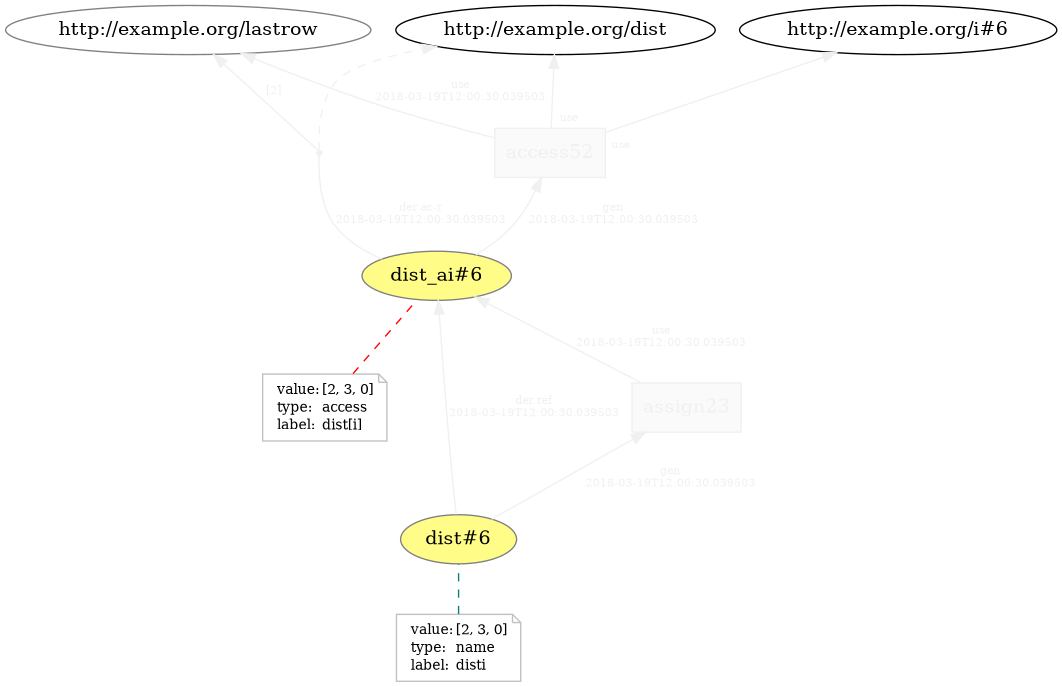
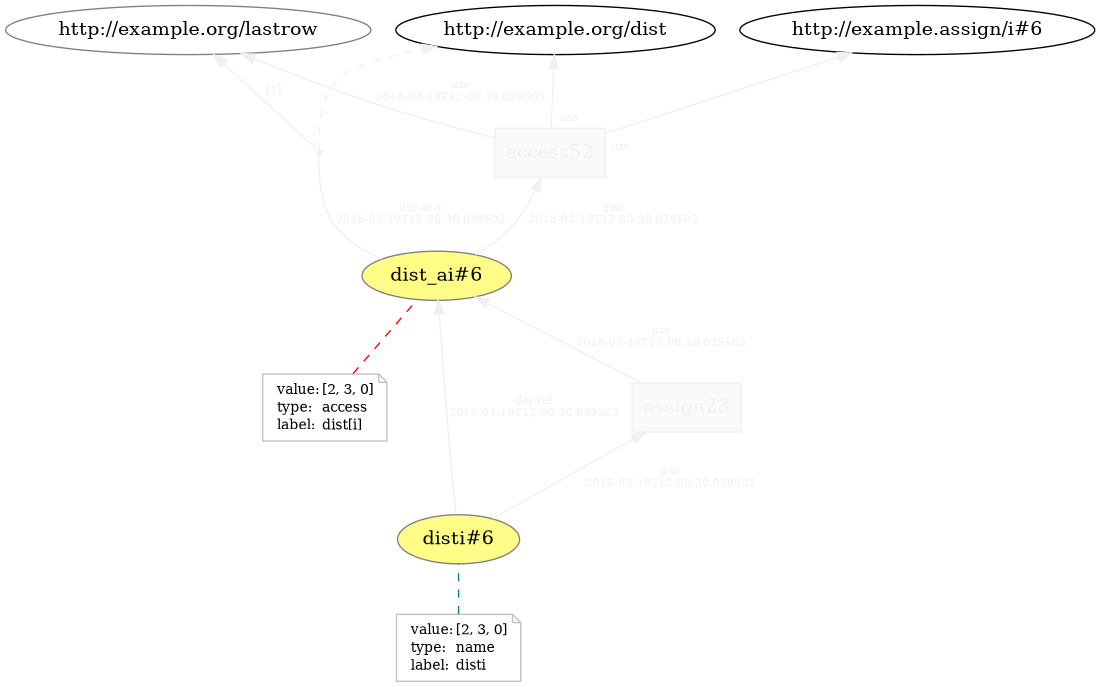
(898, 30) -> (917, 30)
(459, 539) -> (459, 539)
